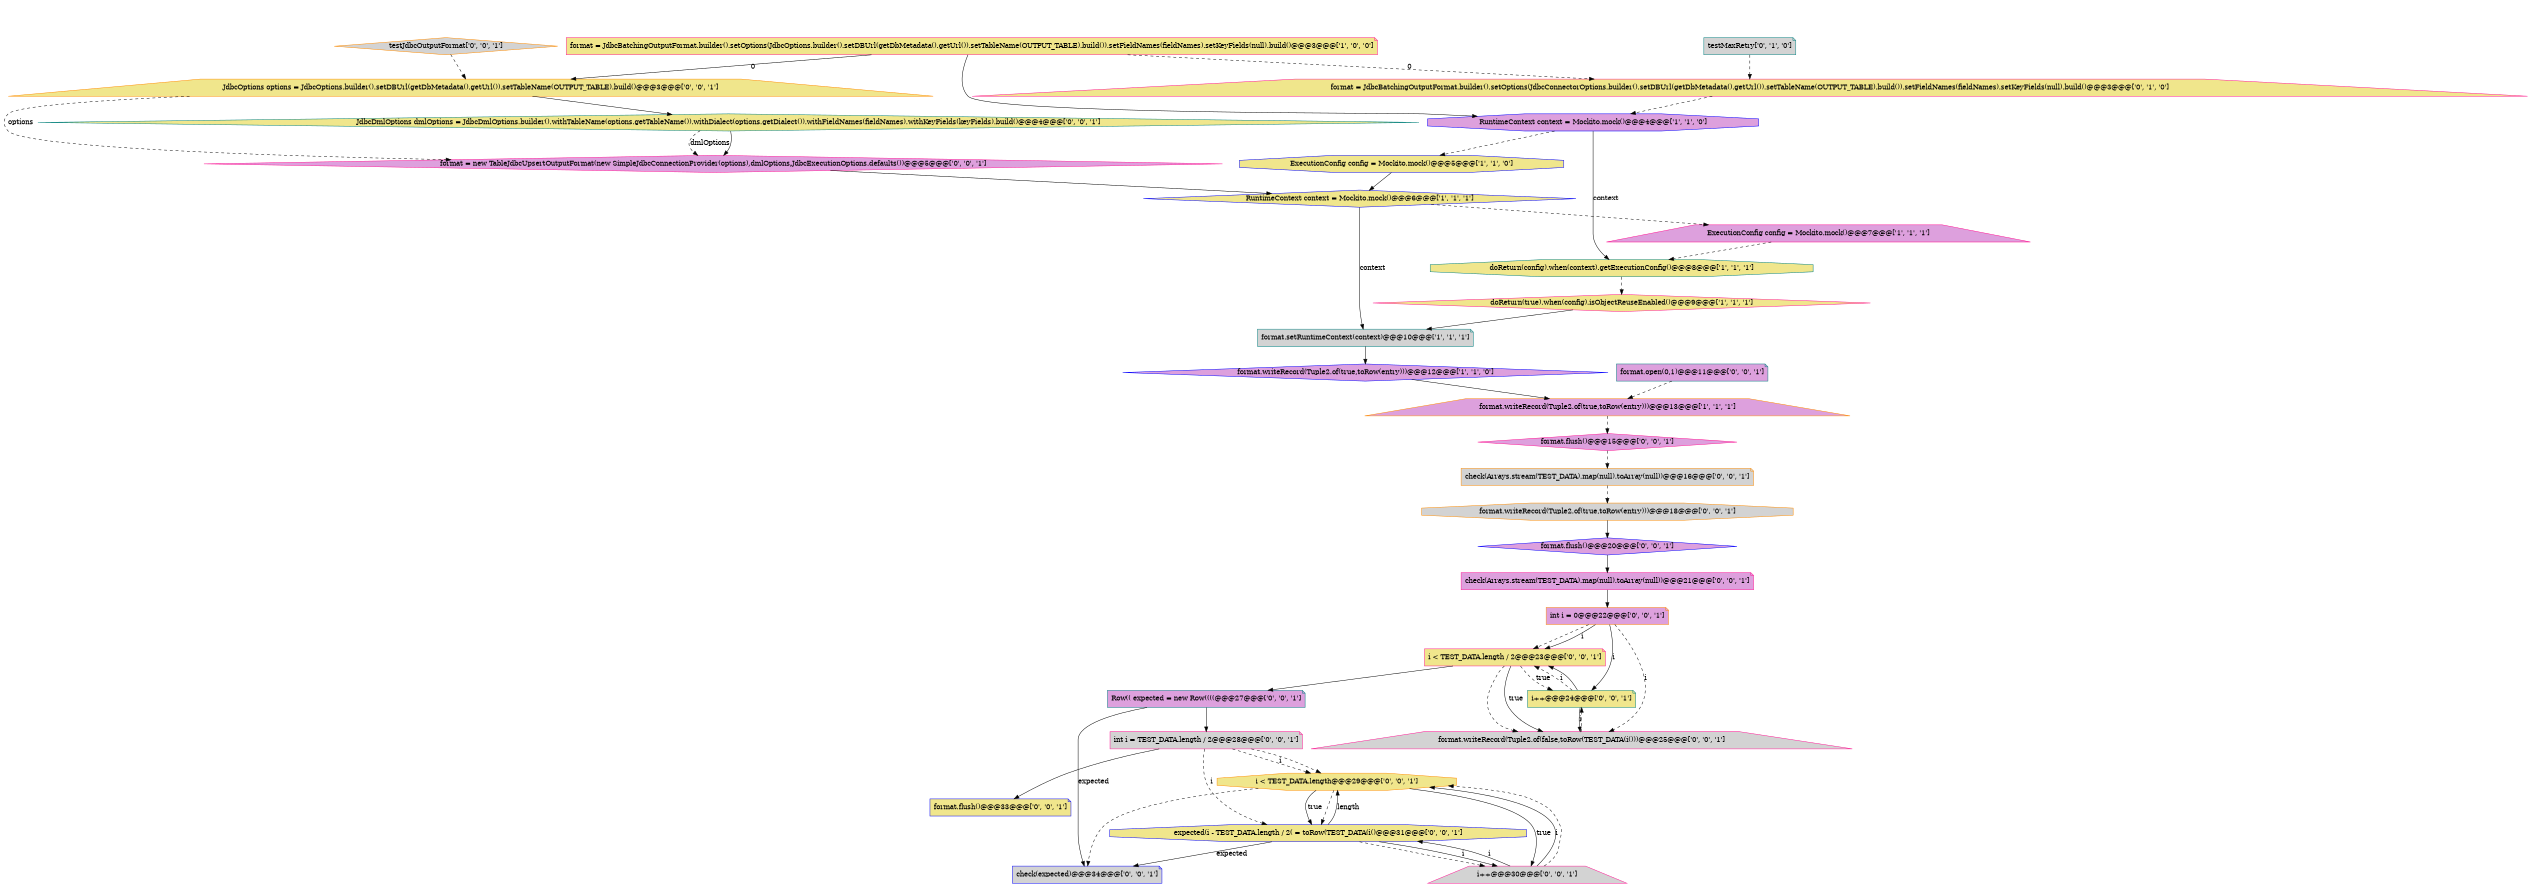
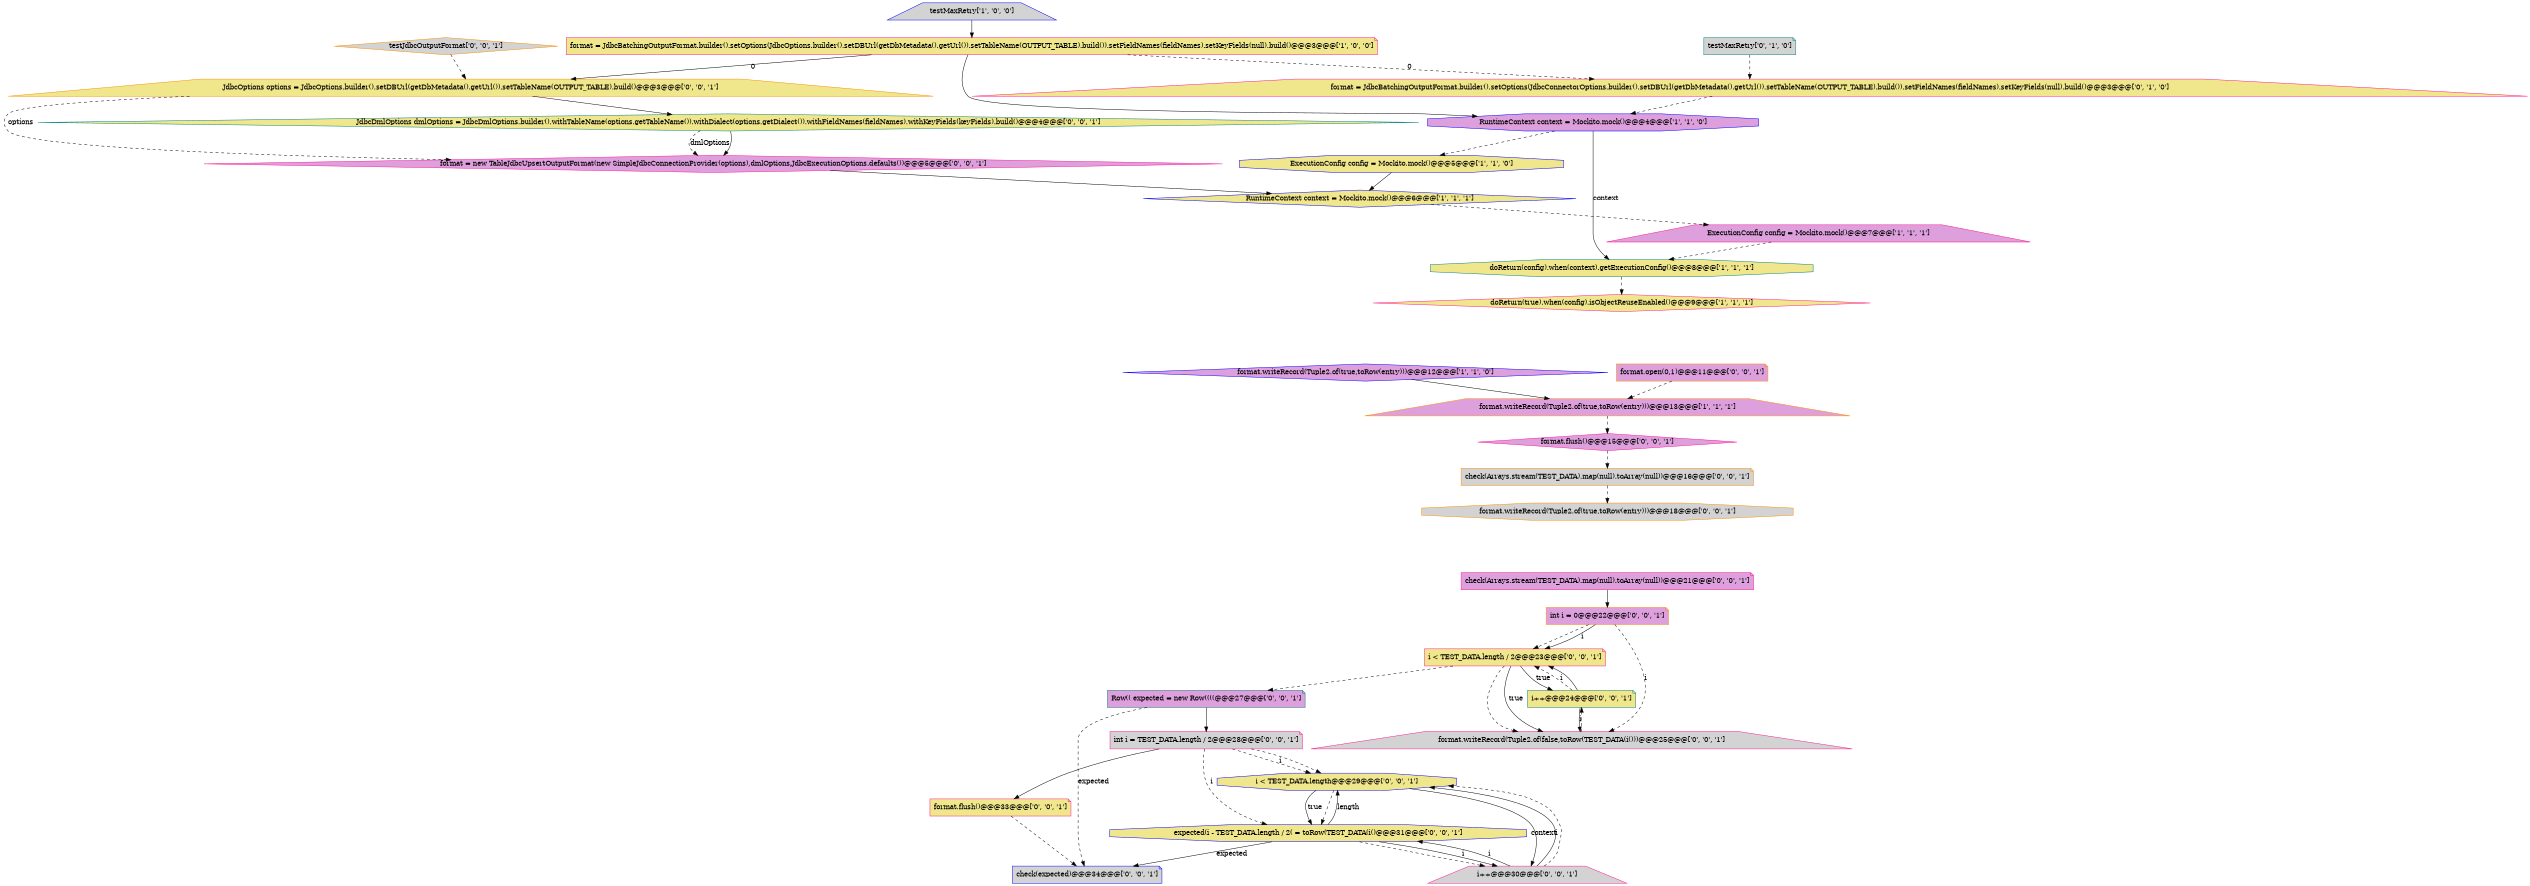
none -> (972, 11)
(1365, 338) -> none
(1692, 373) -> (1692, 373)
(1607, 546) -> none
(1612, 658) -> none
(1363, 678) -> (1363, 678)
(1533, 679) -> (1533, 679)
(1078, 761) -> (1078, 761)
(1337, 782) -> (1337, 782)
(1160, 804) -> (1042, 840)
(1000, 807) -> (1000, 807)
(1544, 833) -> (1544, 833)
